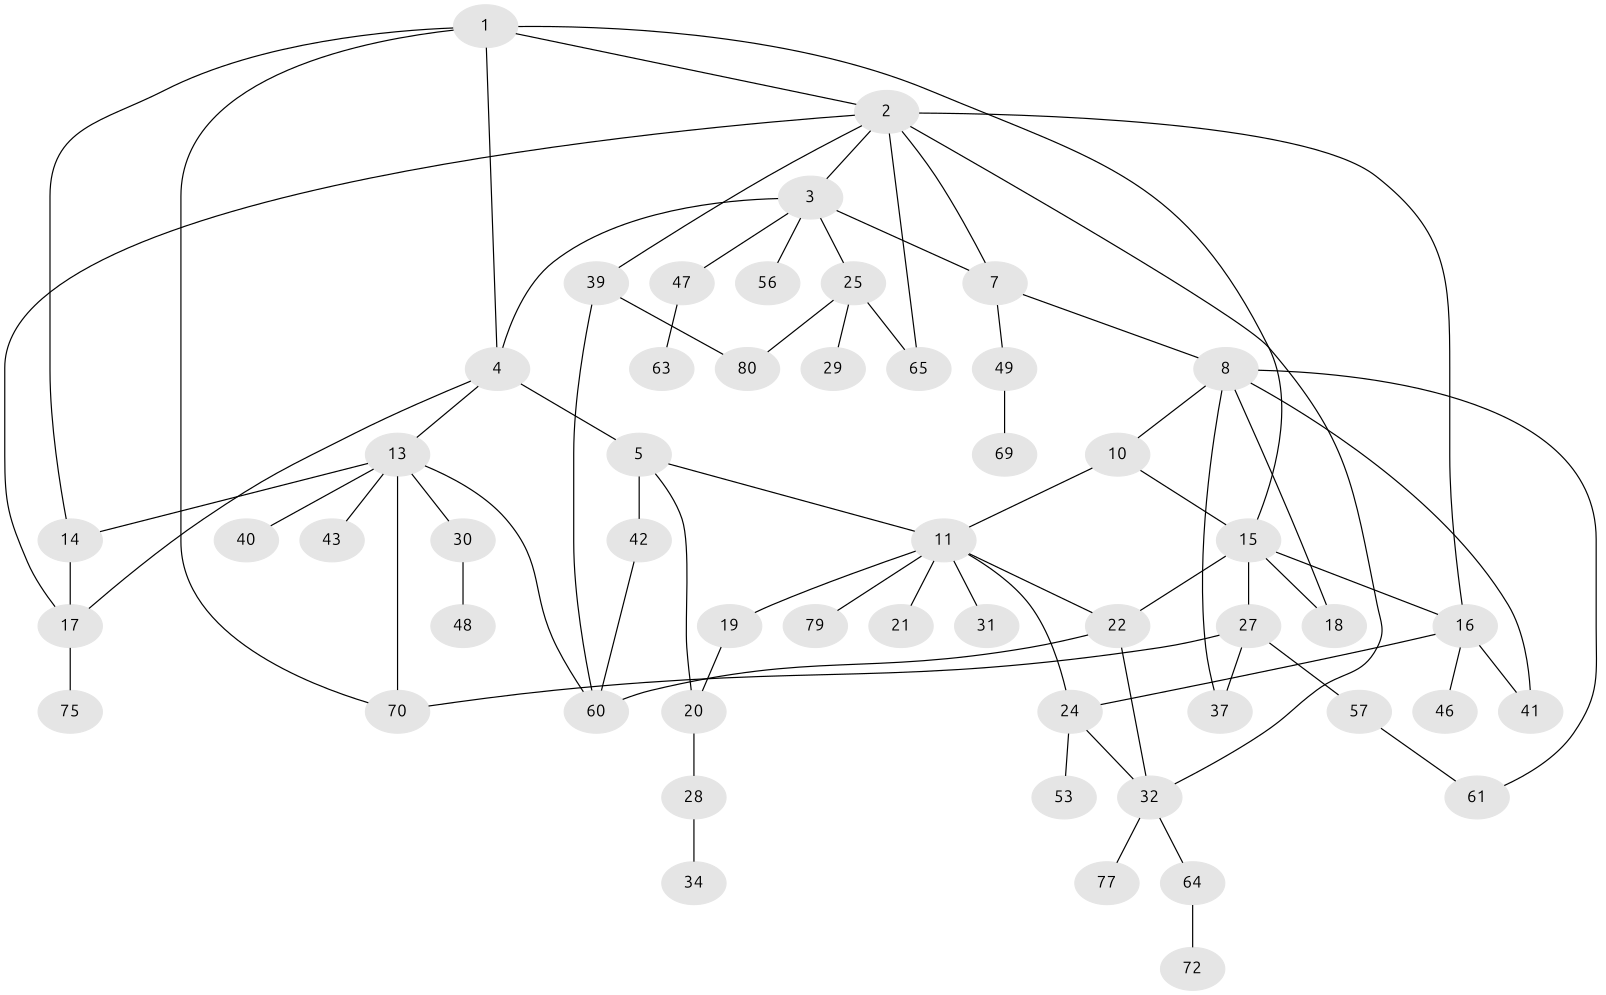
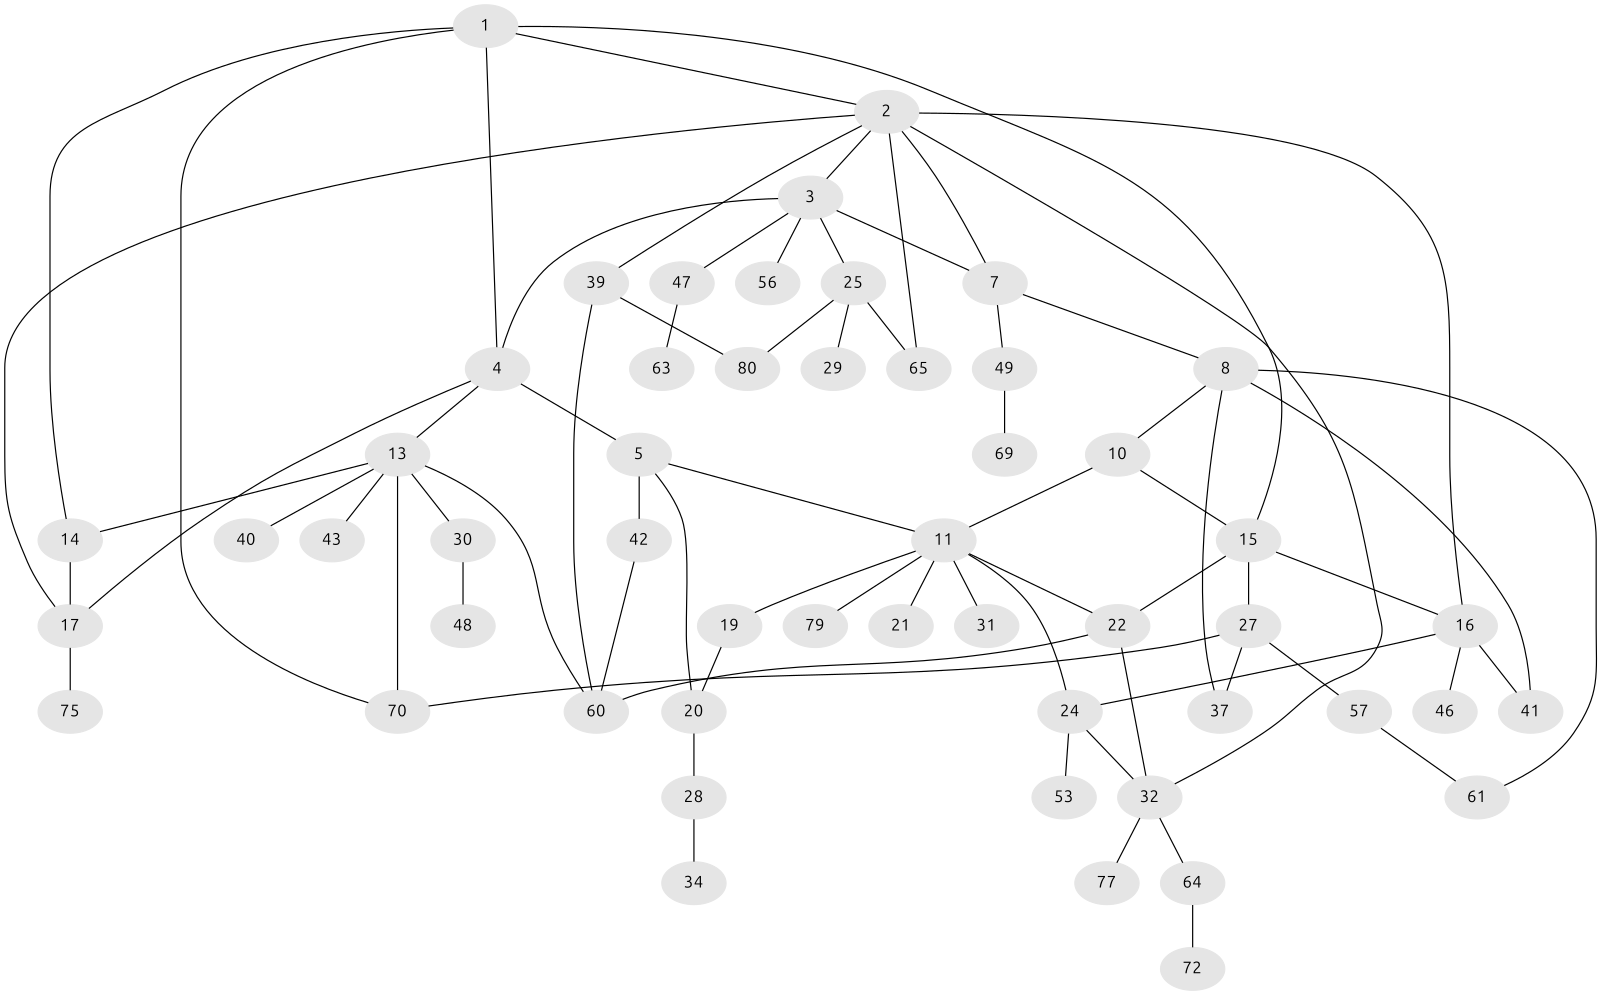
(1334, 626) -> none
